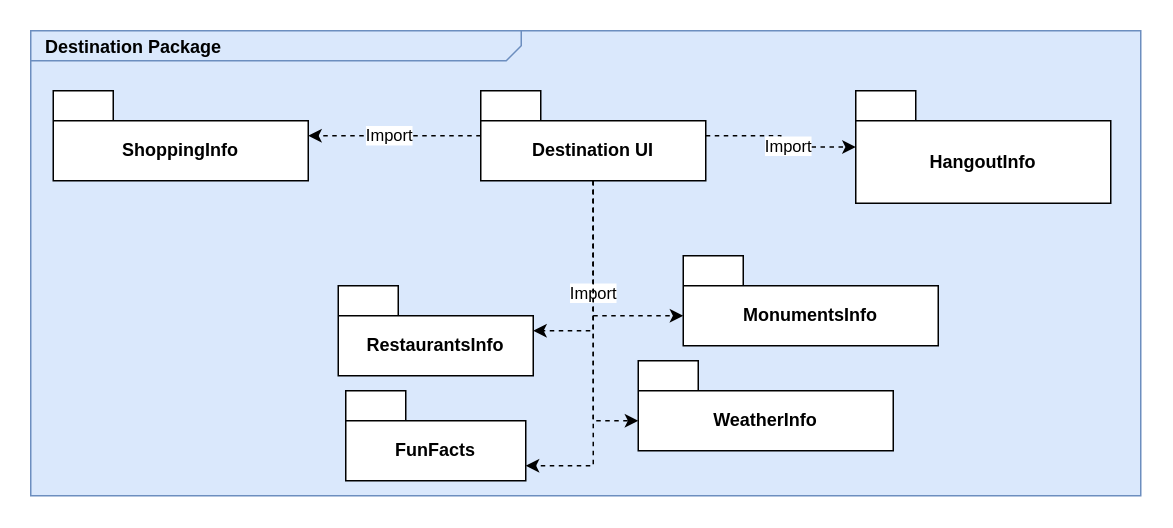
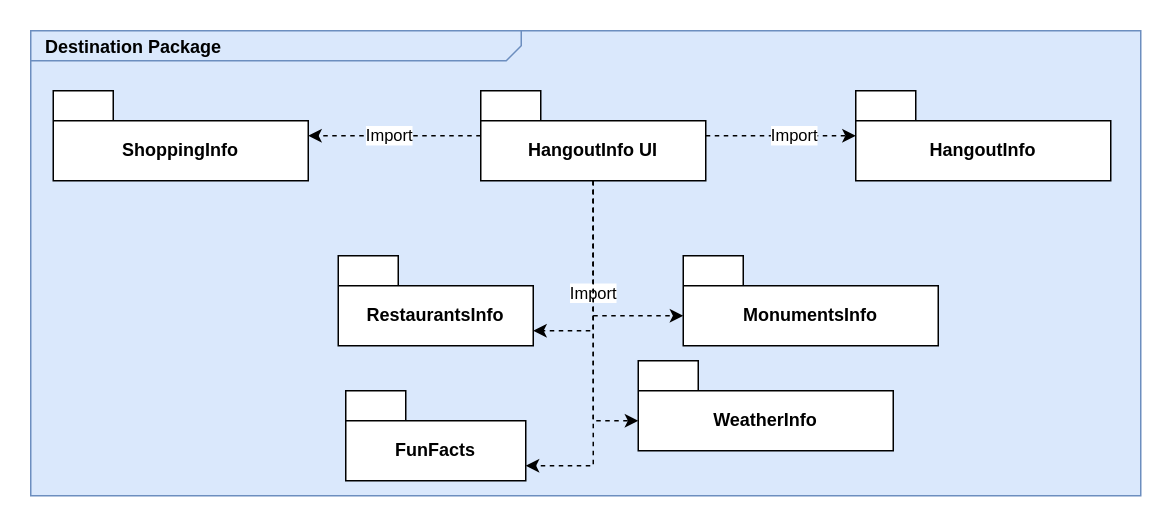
(983, 147) -> (983, 136)
(593, 151) -> (593, 151)
(436, 331) -> (436, 301)
